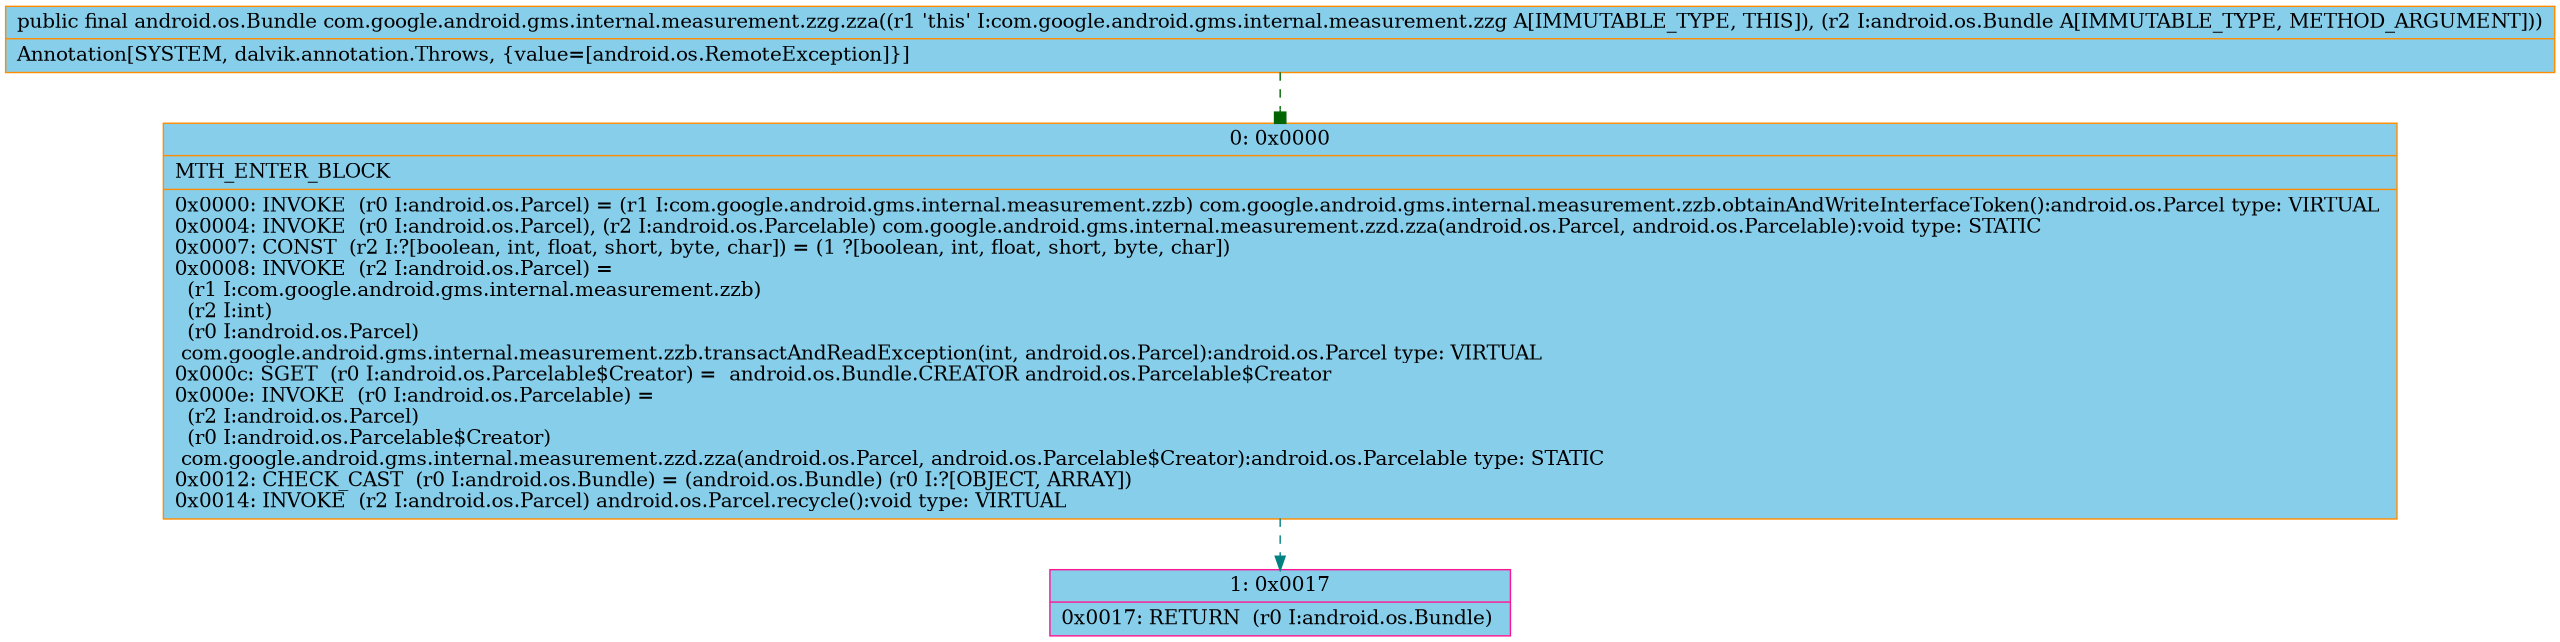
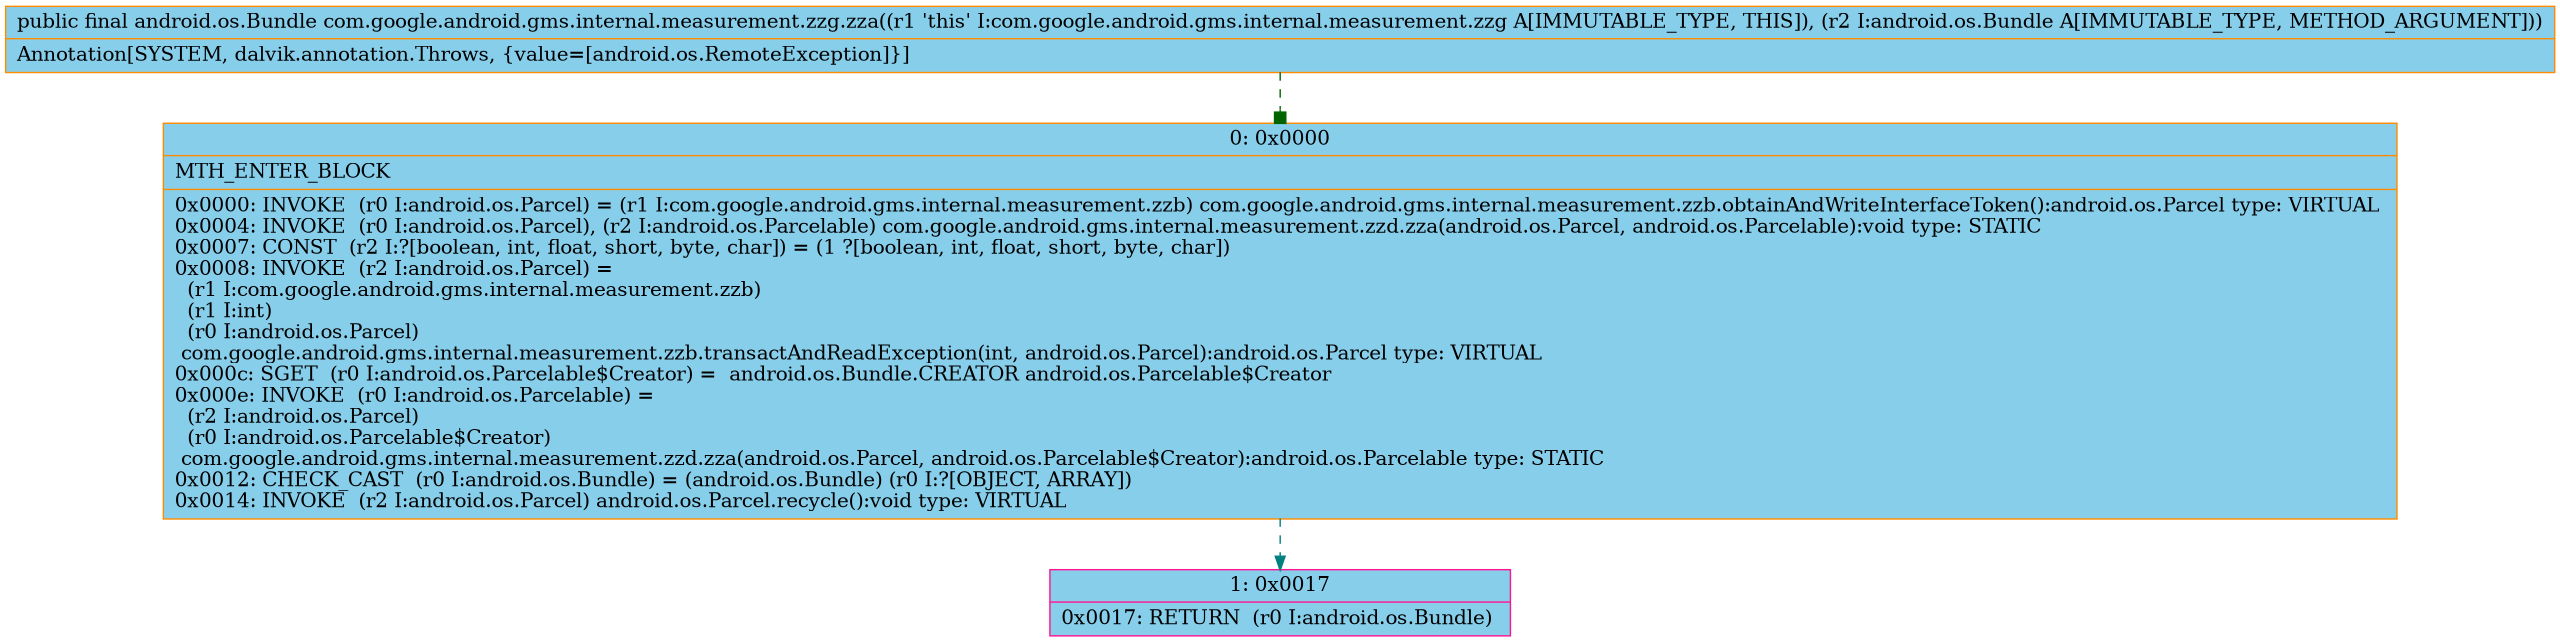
(224, 311) -> (224, 311)
